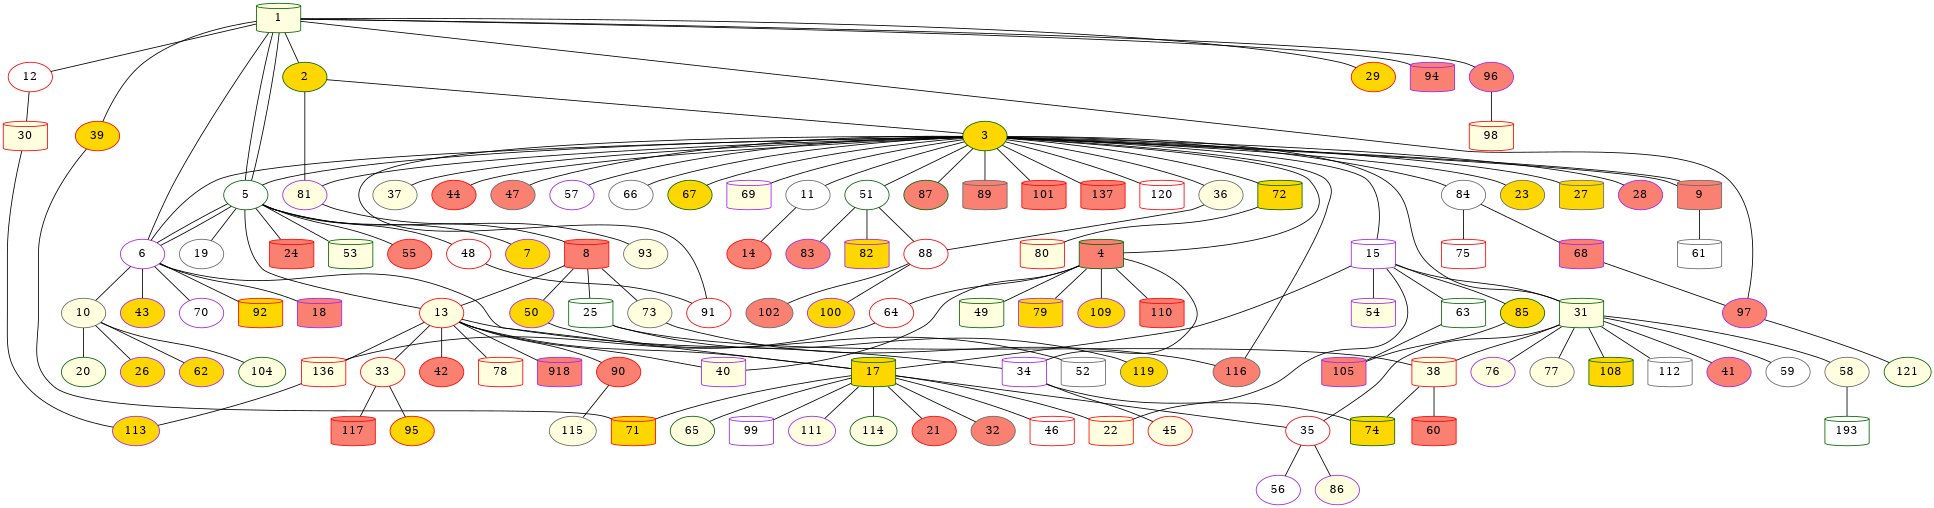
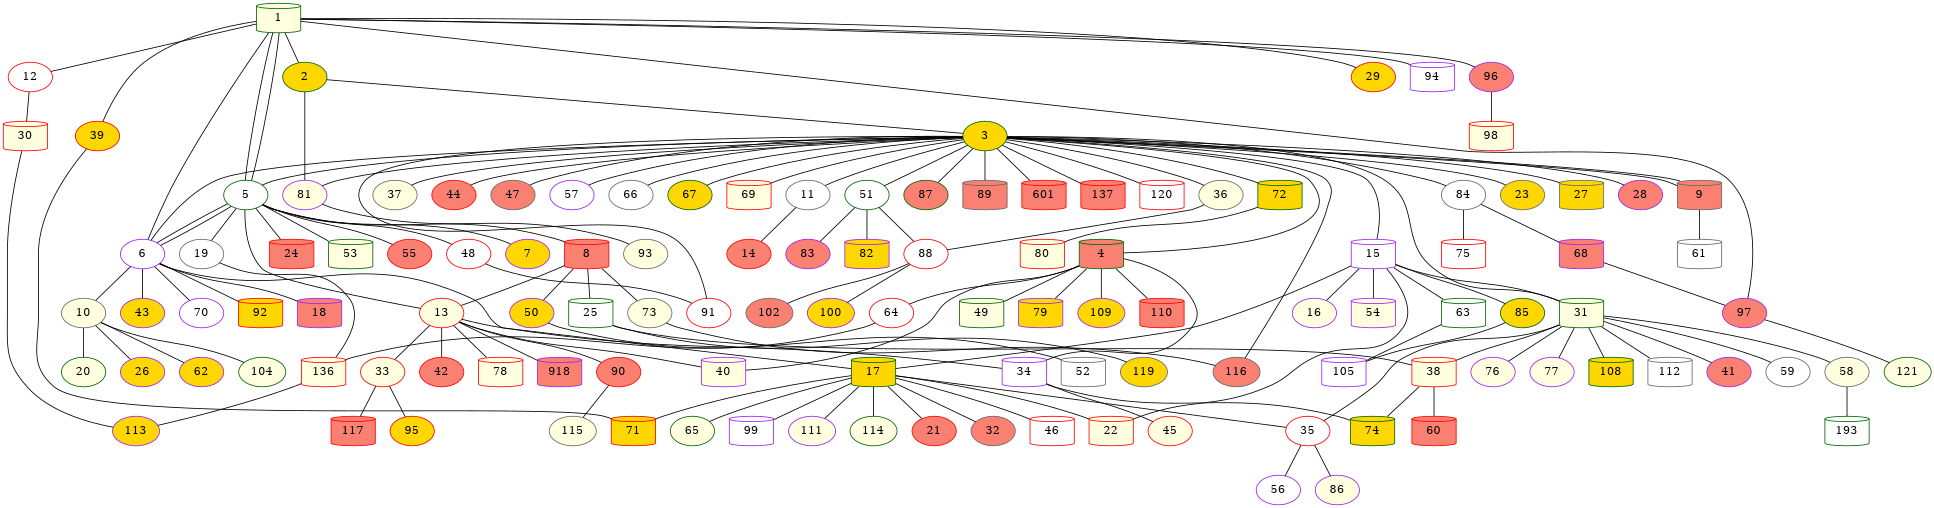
(1432, 77) -> (1432, 77)
(749, 195) -> (749, 195)
(1044, 195) -> (1044, 195)
none -> (1314, 313)
(385, 341) -> (329, 281)
(634, 350) -> none
(1344, 372) -> (1344, 372)
(1552, 372) -> (1552, 372)
